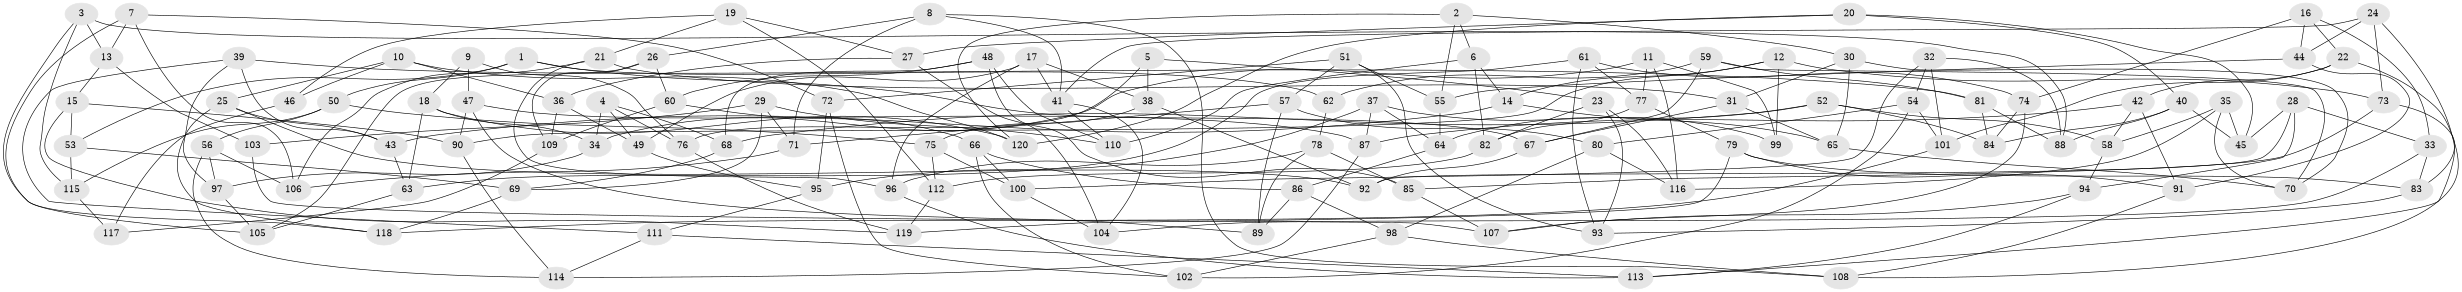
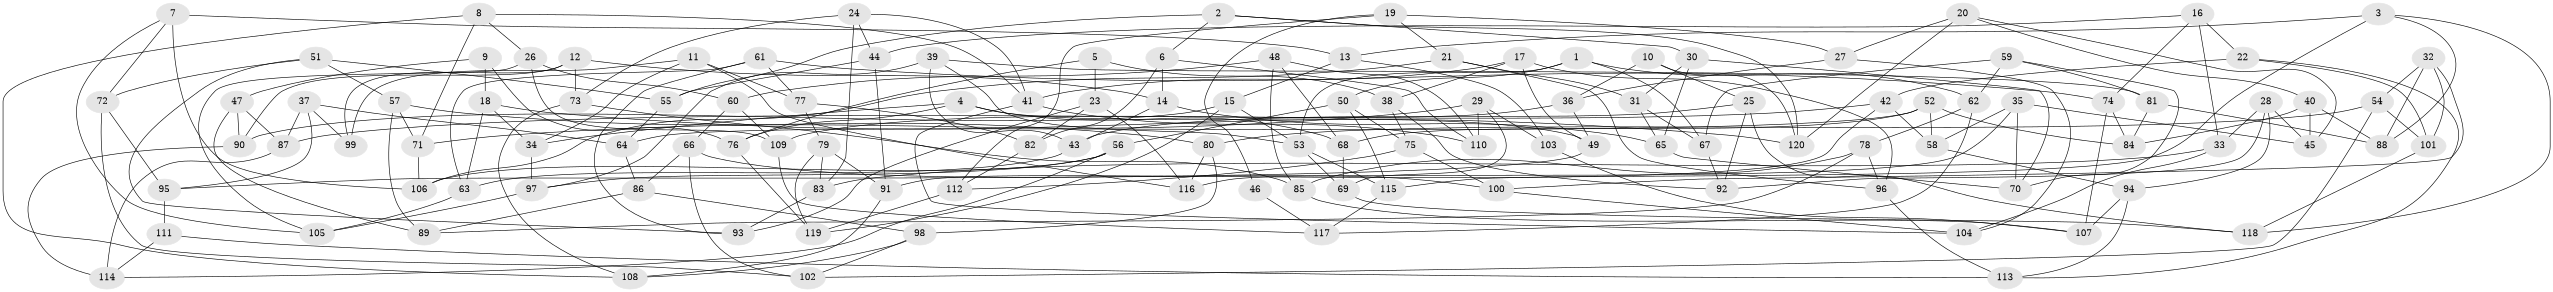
(354, 75) -> none
(192, 211) -> (1105, 129)
none -> (1833, 212)
